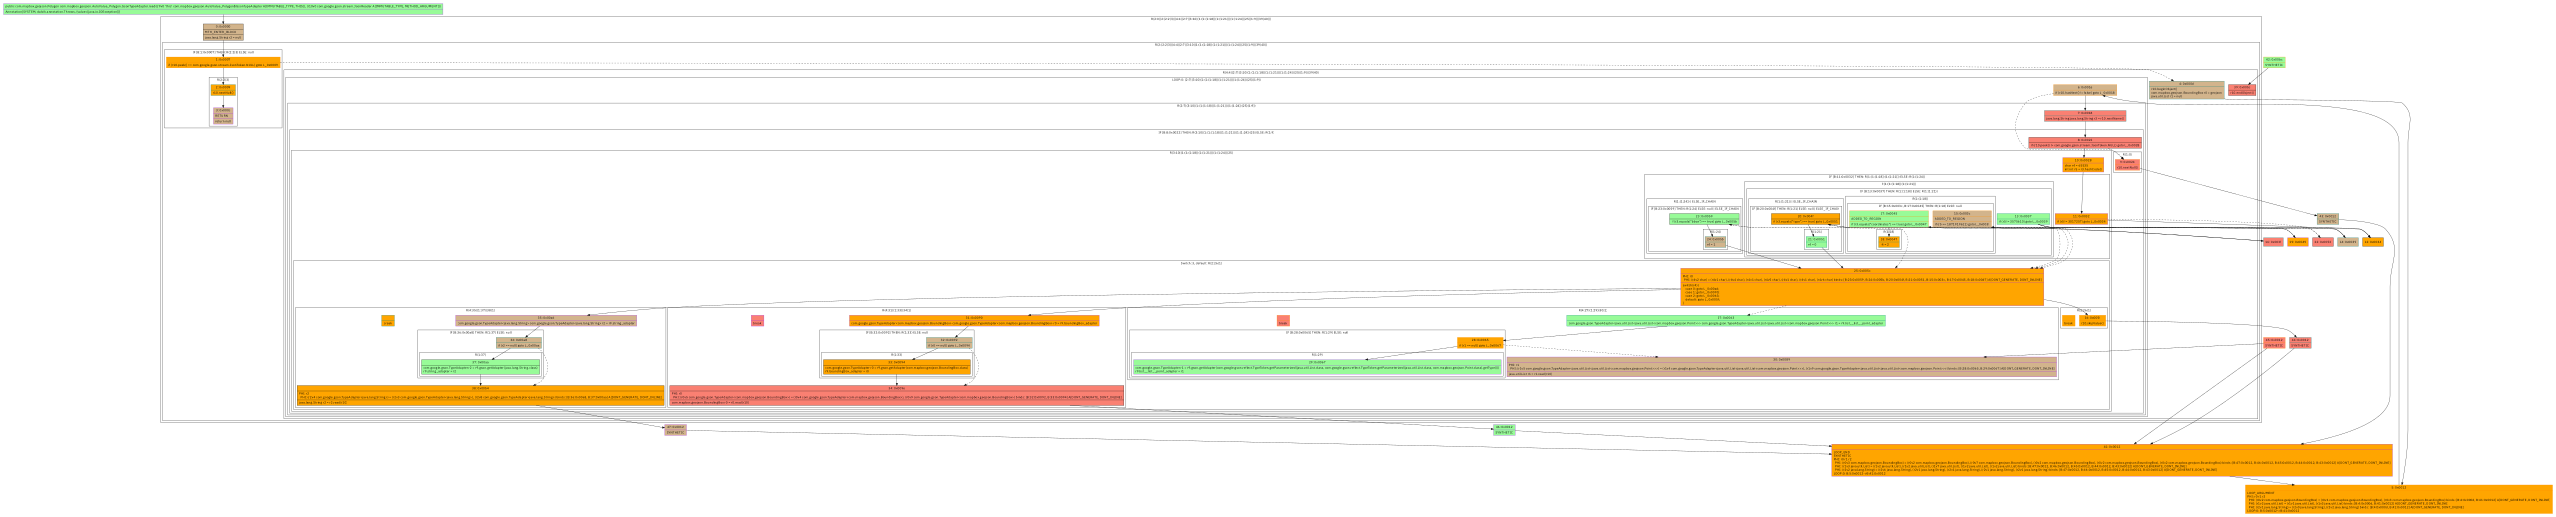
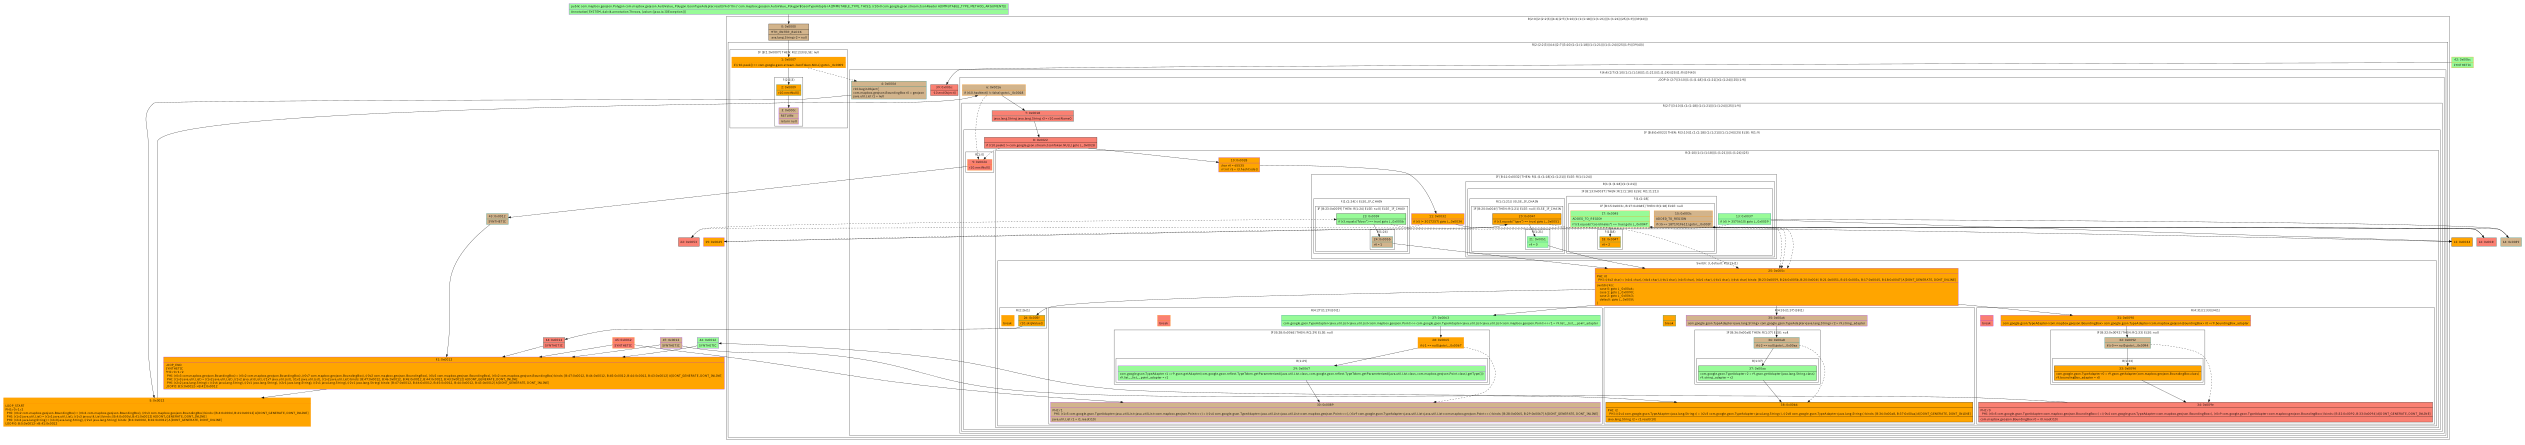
(1768, 310) -> (1545, 310)
(2093, 321) -> (1032, 321)
none -> (1312, 390)
(599, 416) -> (1176, 396)
(2261, 493) -> (15, 406)
